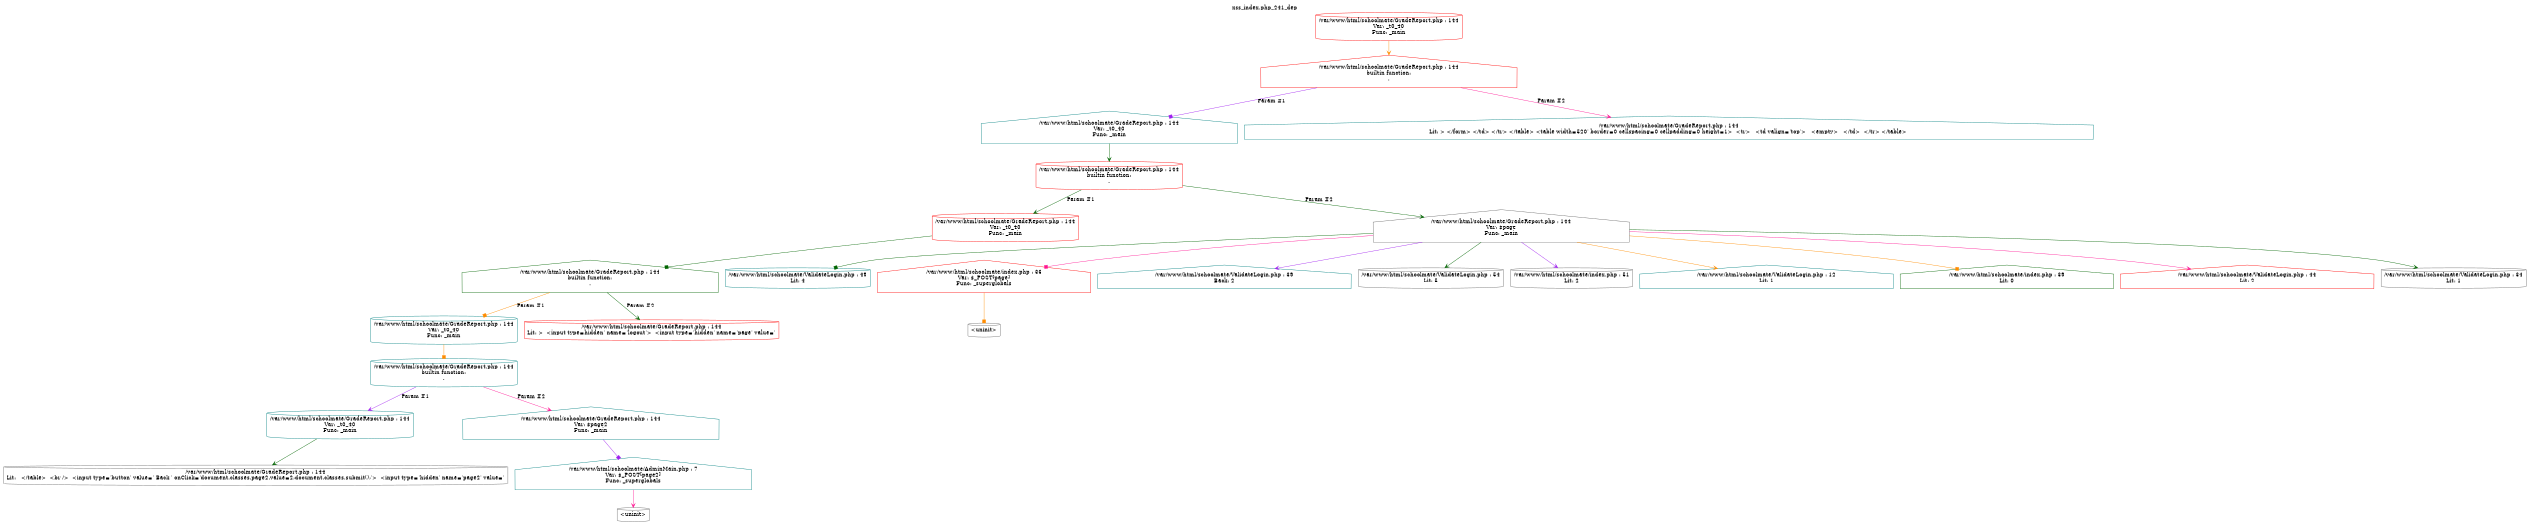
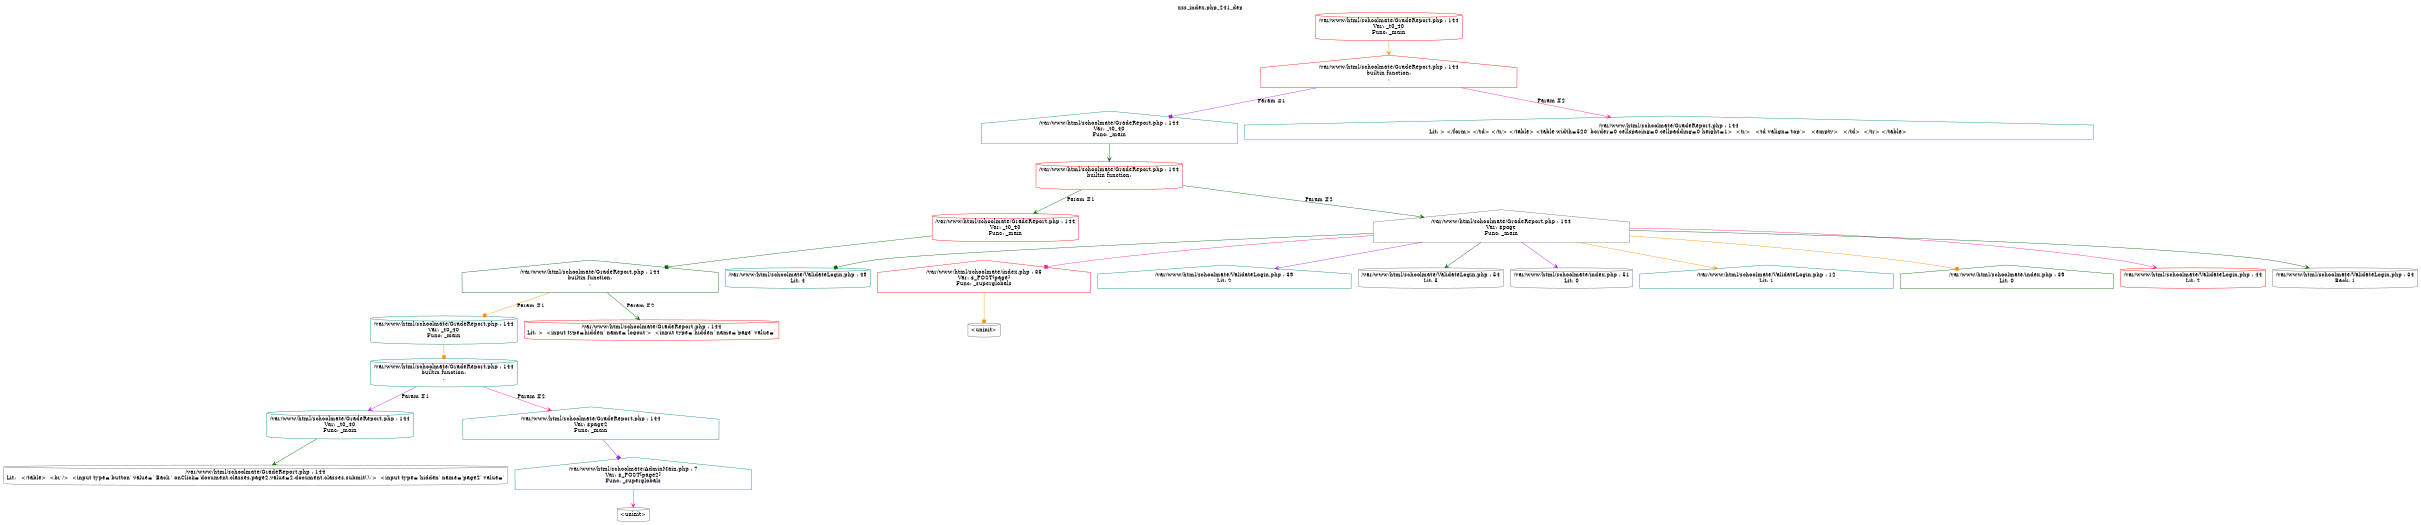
(1224, 278) -> (1224, 278)
(1572, 278) -> (1572, 278)
(2247, 278) -> (2193, 278)
(2454, 278) -> (2345, 278)
